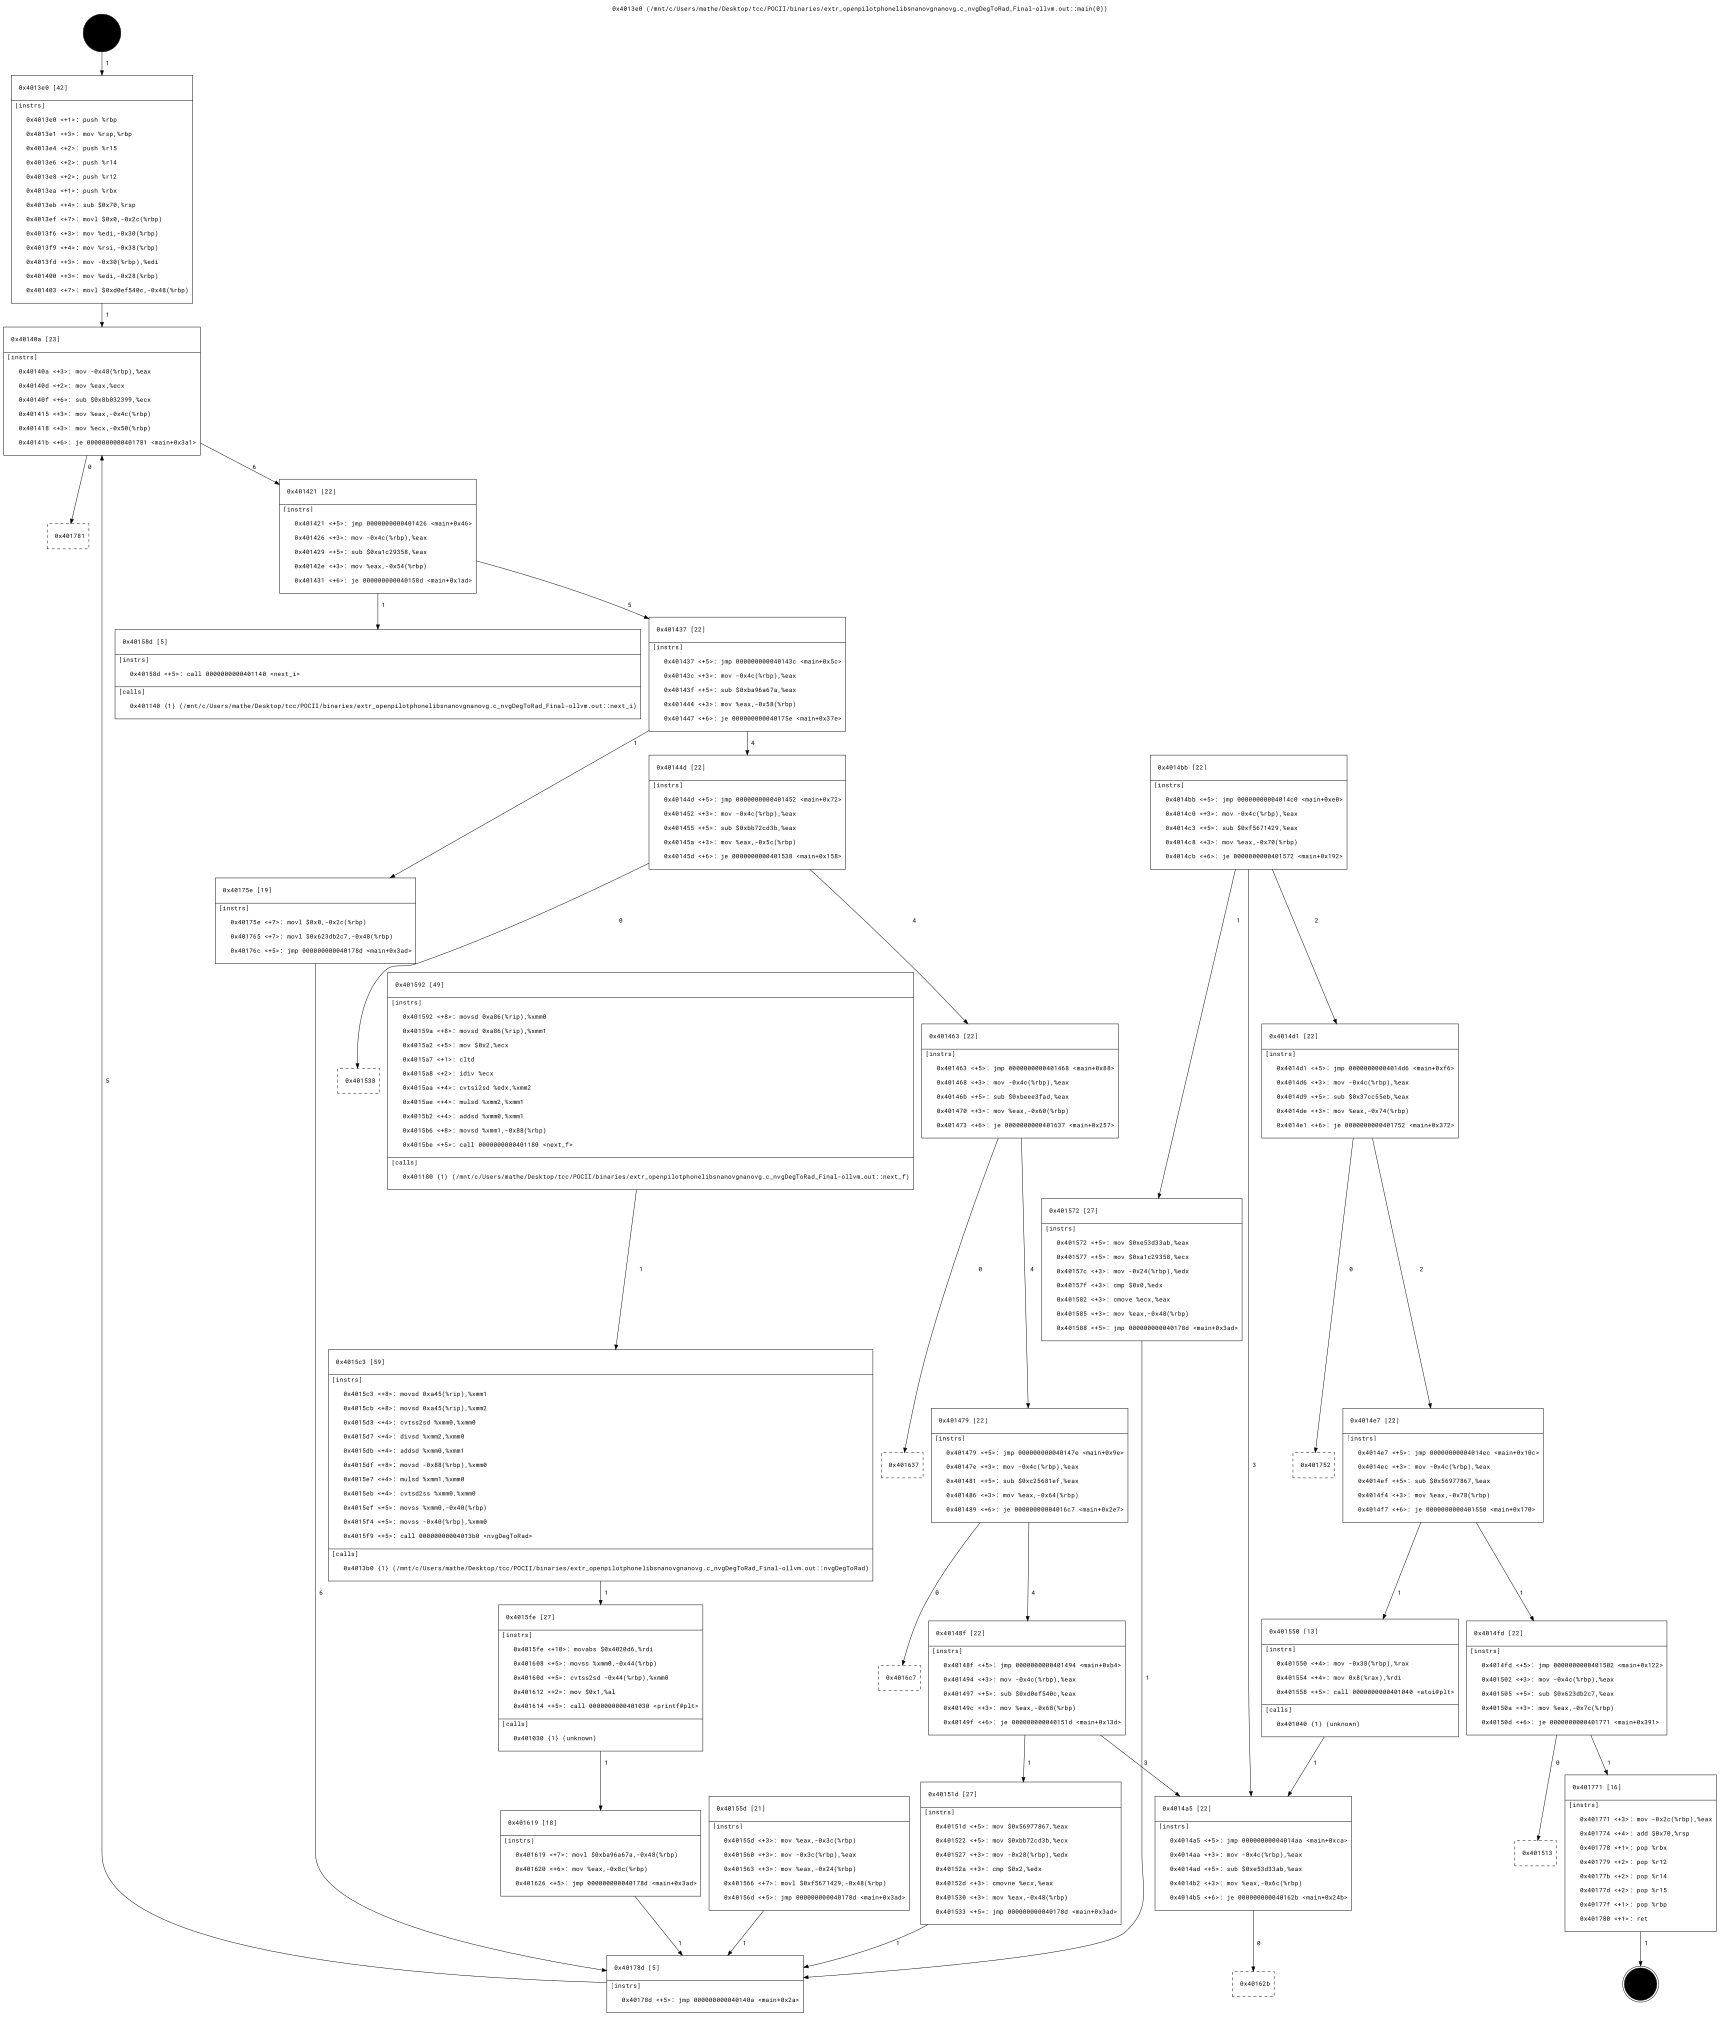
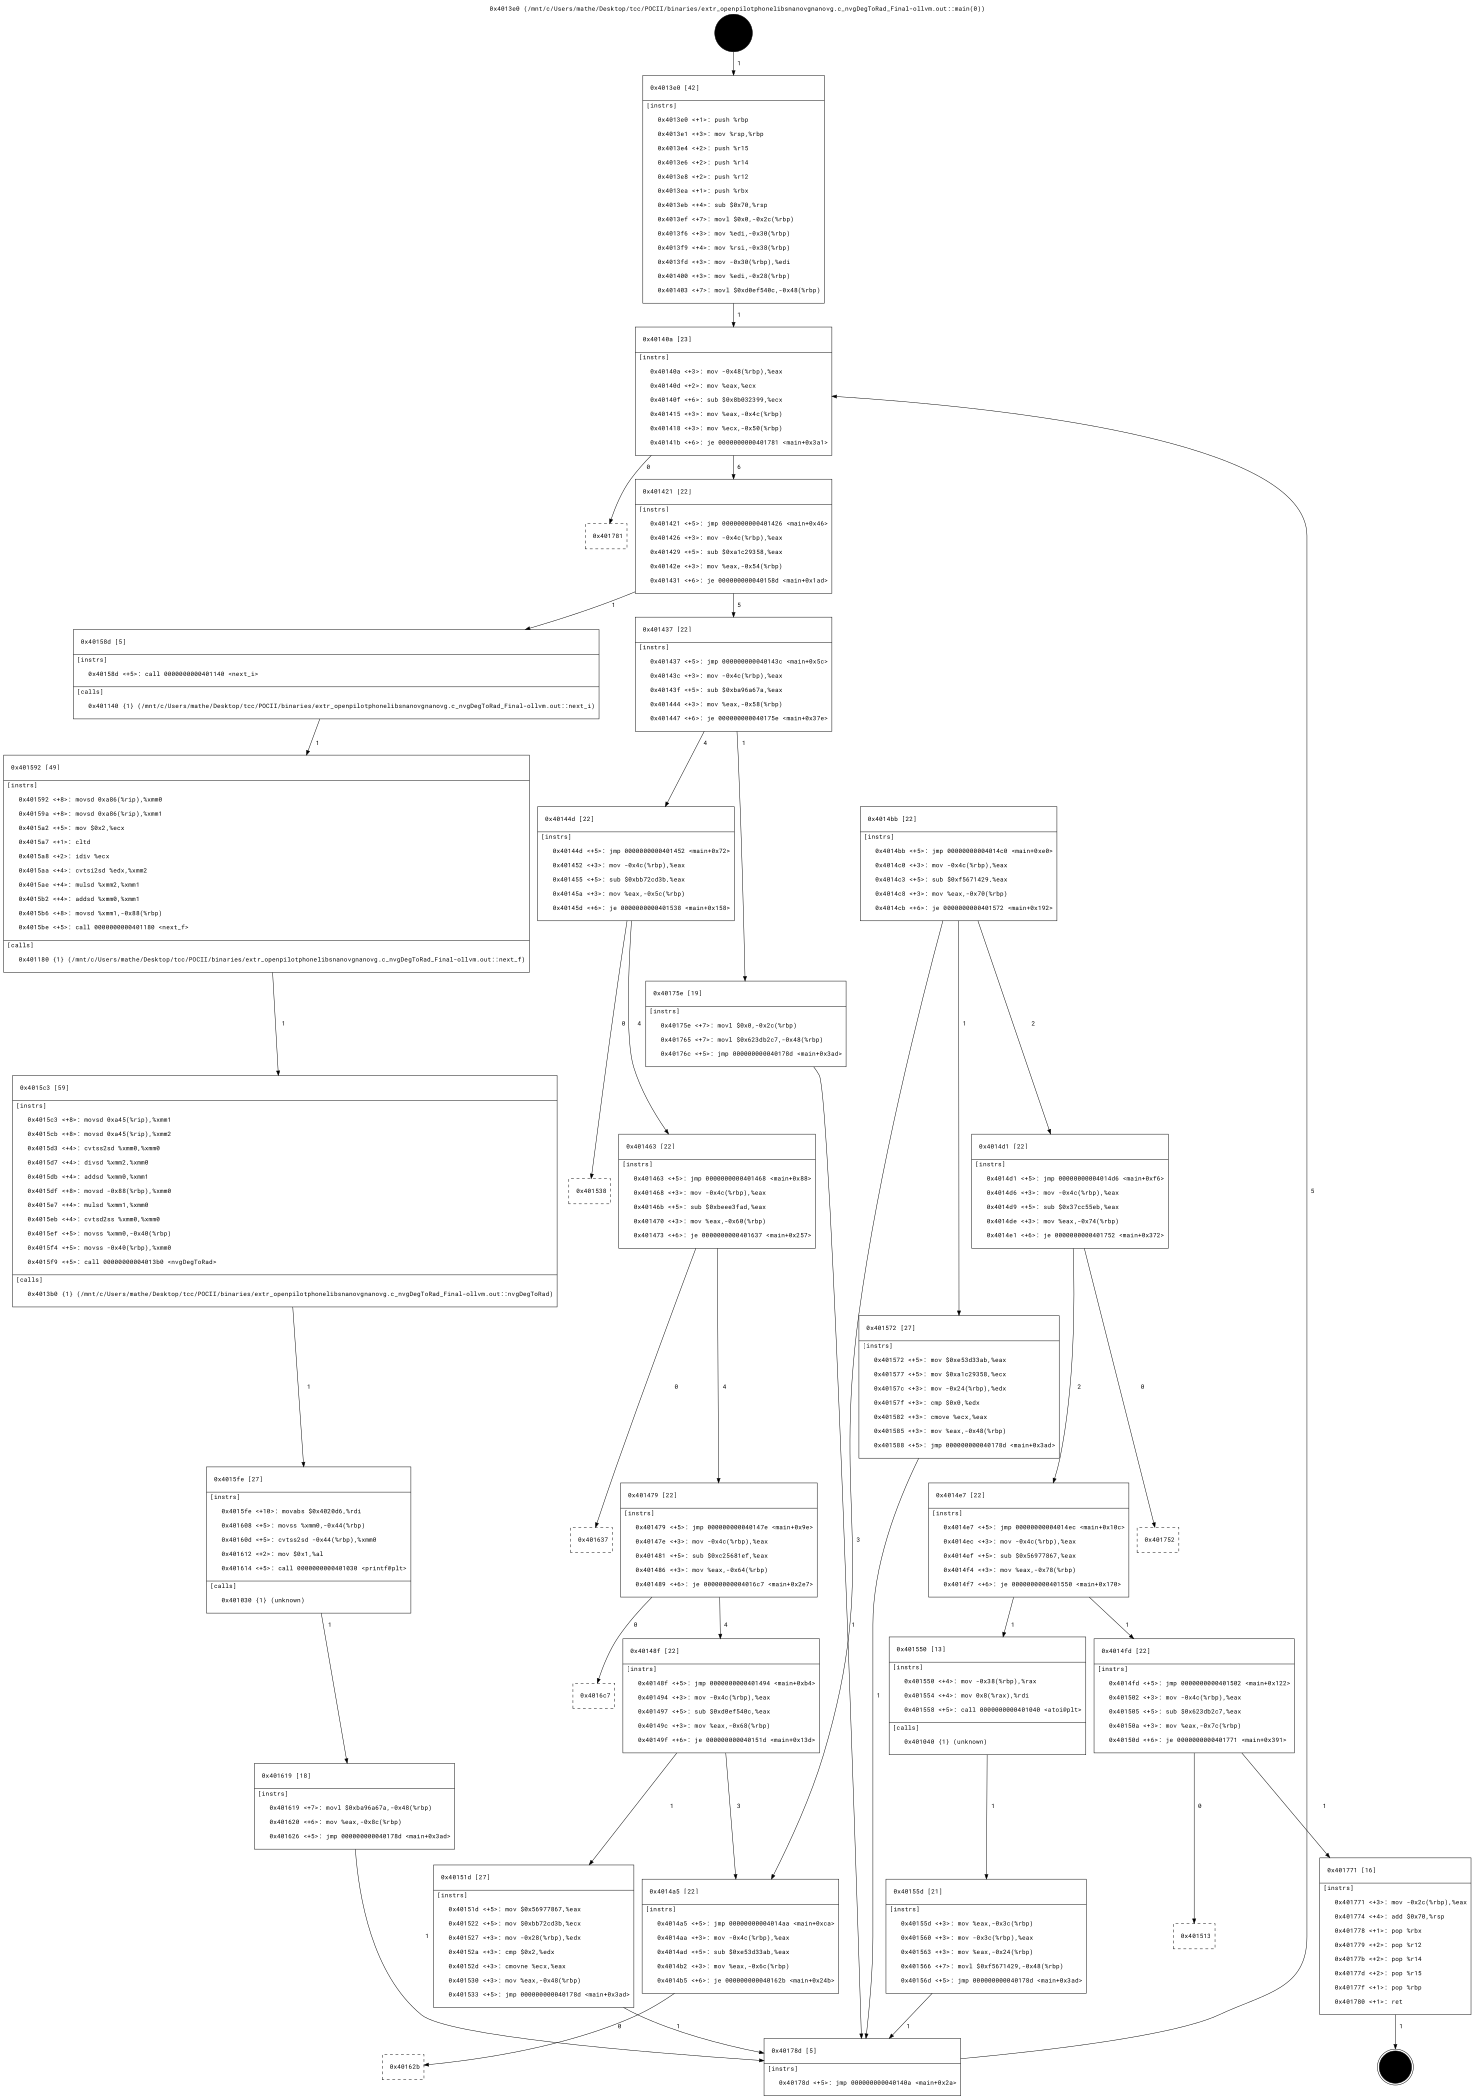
none -> (314, 735)
(319, 1593) -> (852, 1625)
(1307, 1765) -> (987, 1815)
